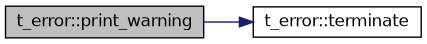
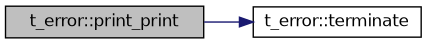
(105, 22) -> (105, 22)
